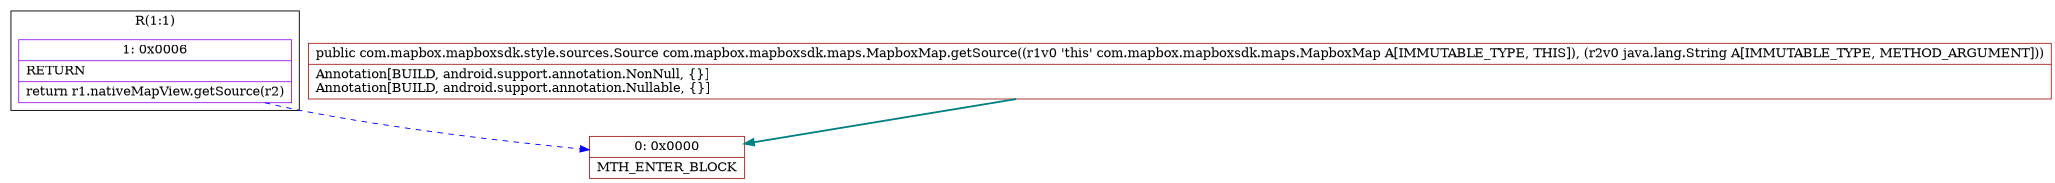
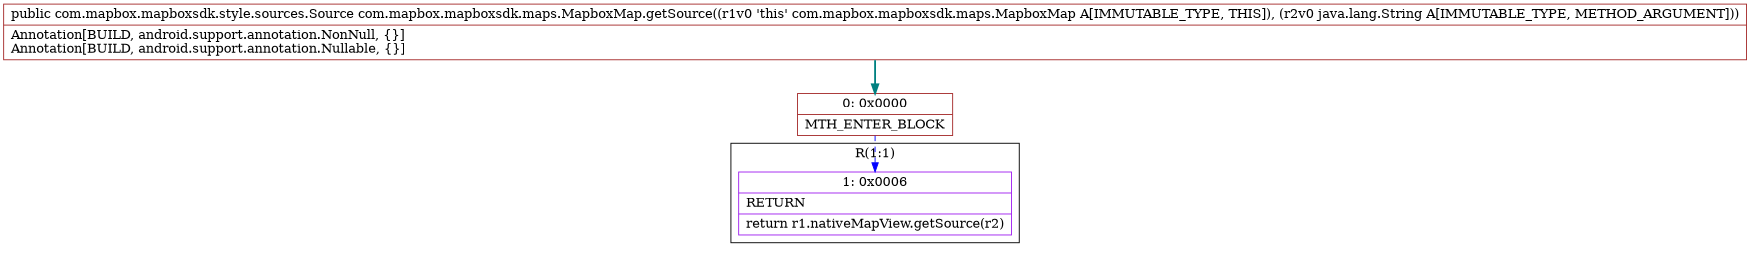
(422, 130) -> (875, 149)
